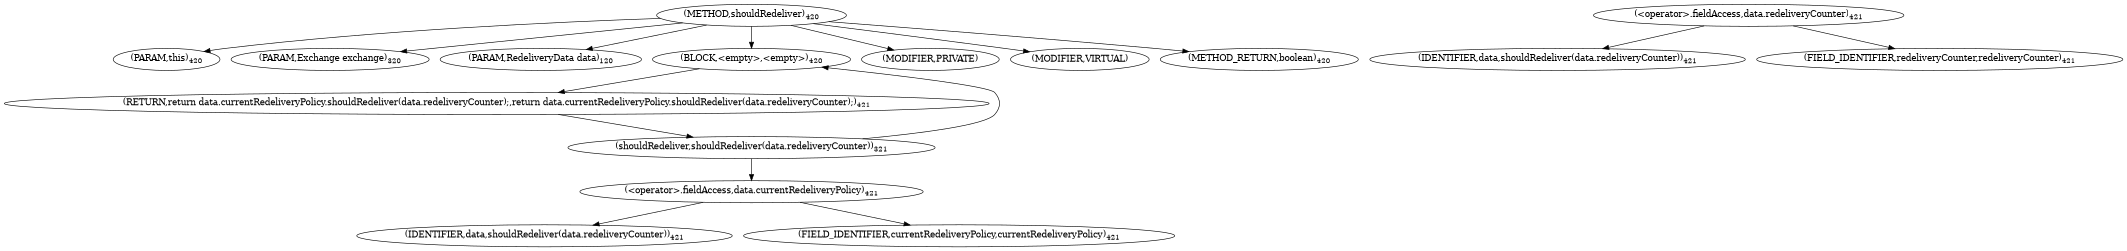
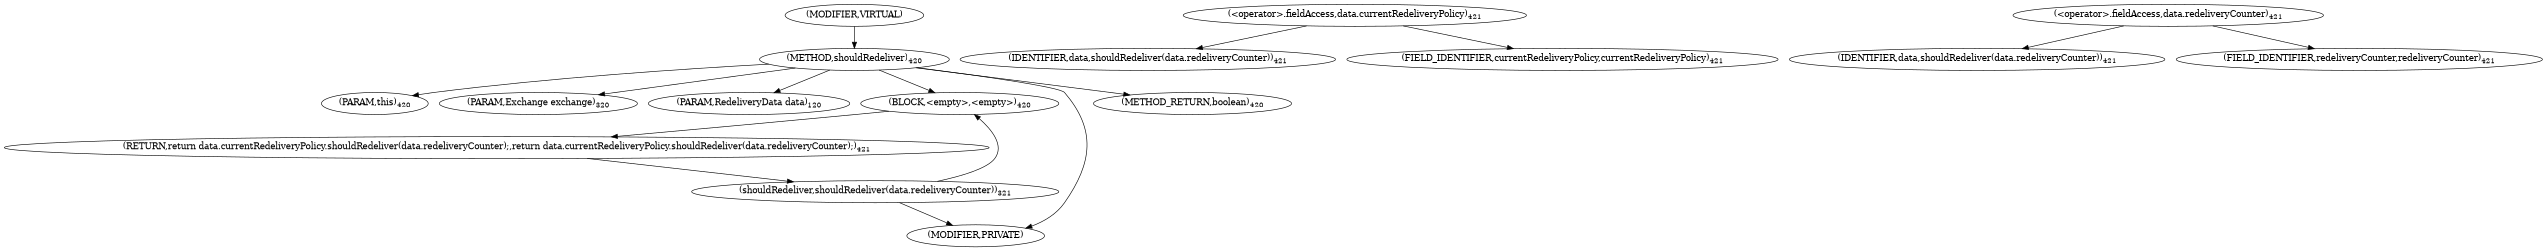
(918, 37) -> (854, 34)
(752, 167) -> (923, 213)
